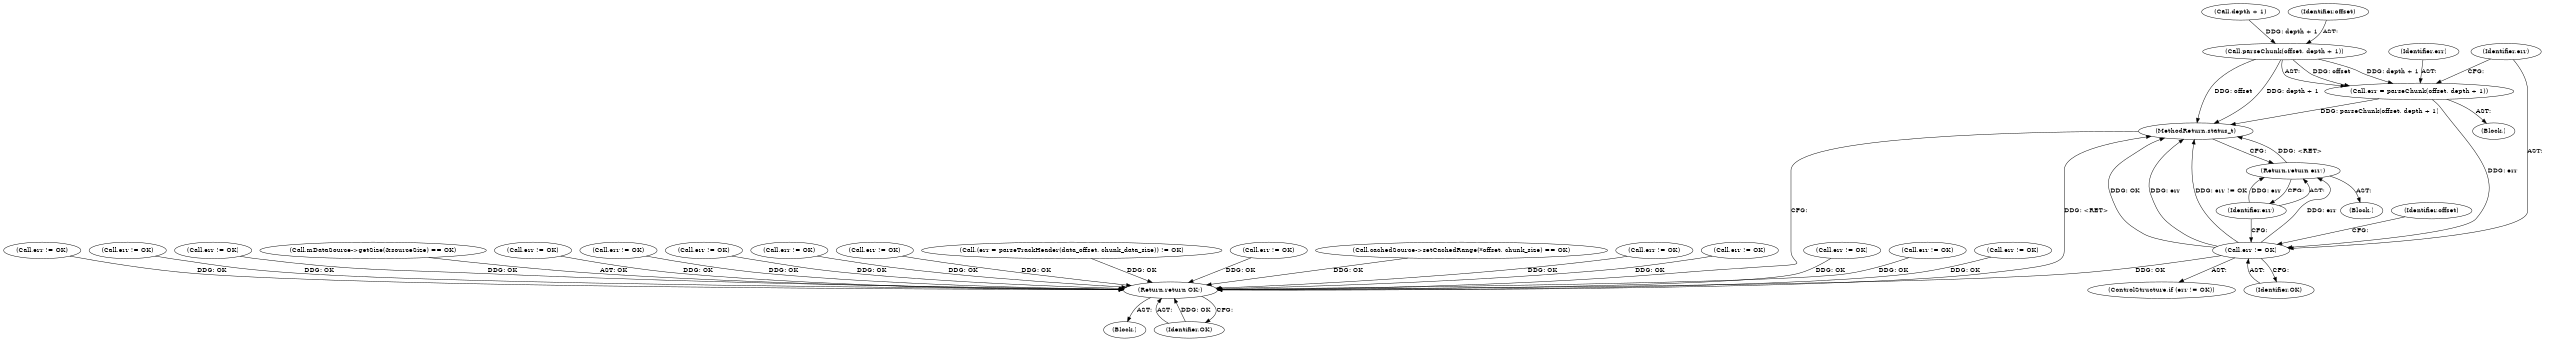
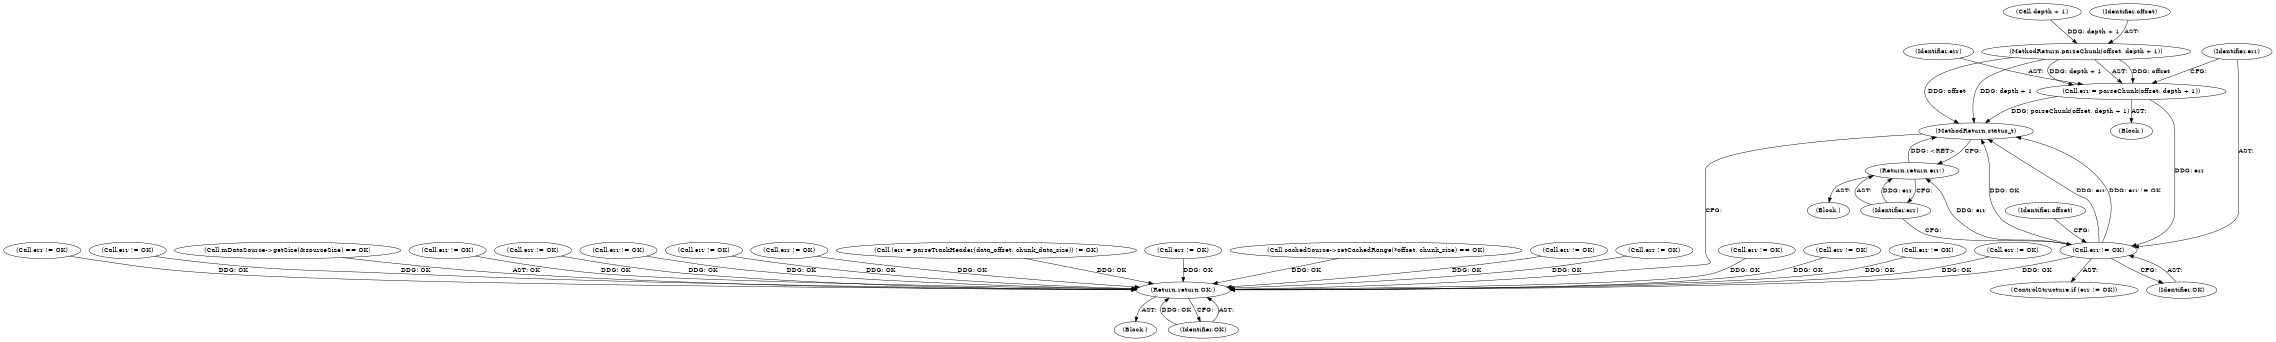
(2284, 52) -> (2086, 52)
(1962, 275) -> none
